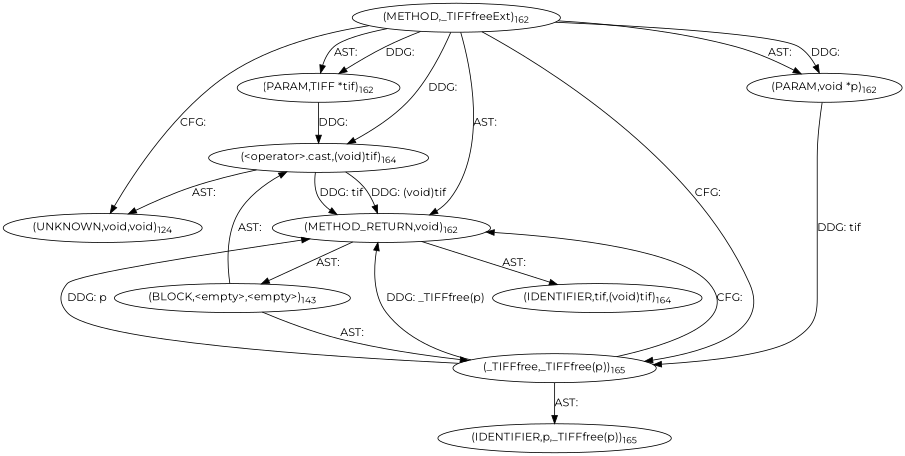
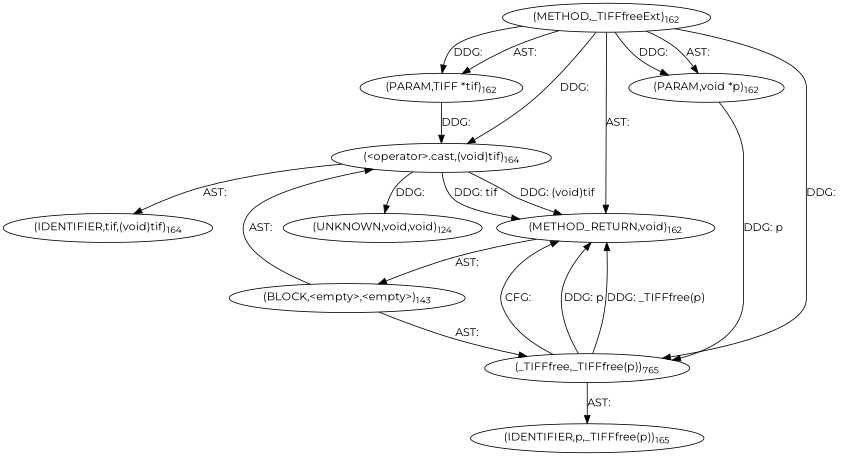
(218, 82) -> none
(206, 193) -> (412, 193)
(710, 193) -> (822, 193)
(839, 228) -> (764, 228)
(486, 262) -> (239, 179)
(619, 367) -> (651, 367)
